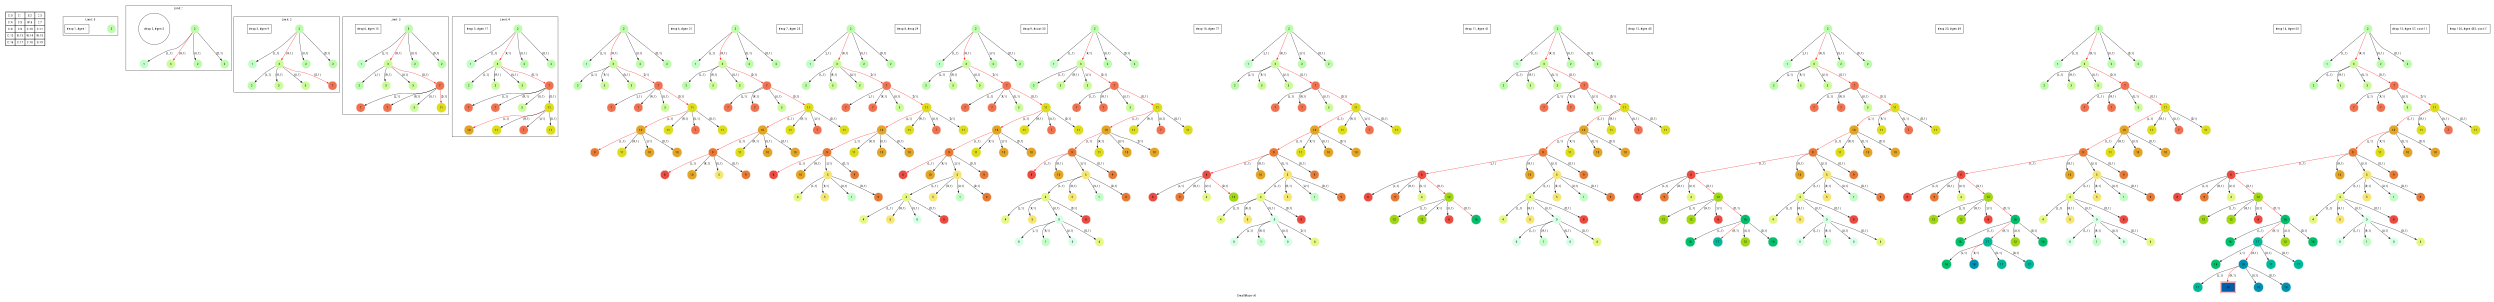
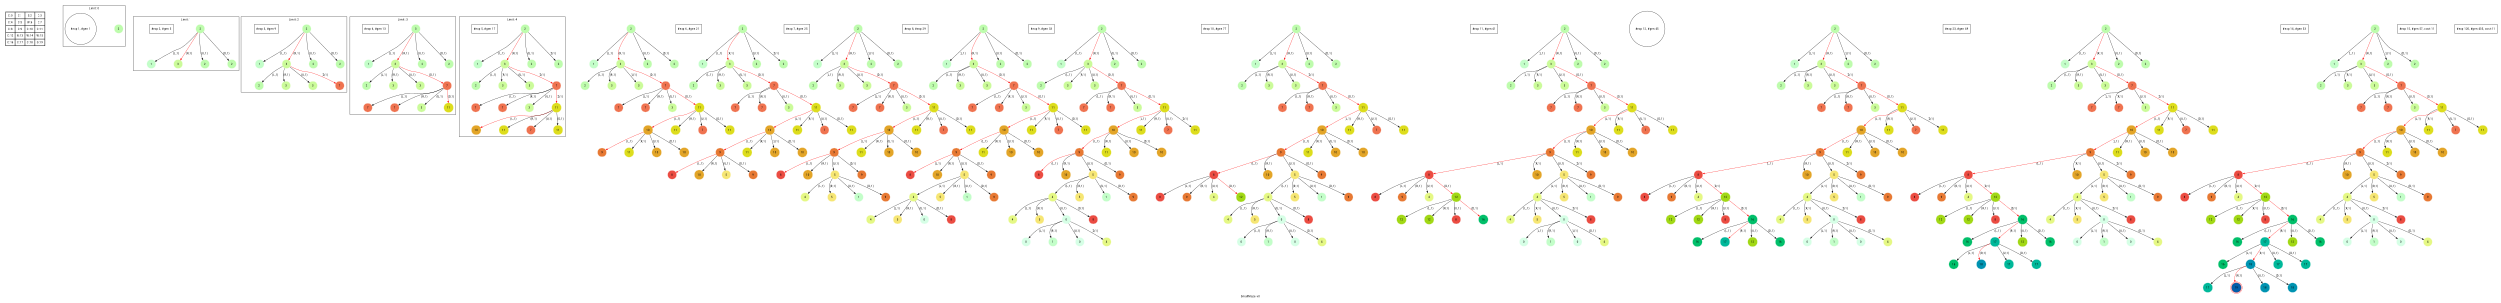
(77, 29) -> (81, 29)
(154, 29) -> (161, 29)
(1034, 29) -> (1042, 29)
(1640, 29) -> (1647, 29)
(2228, 287) -> (2236, 288)
